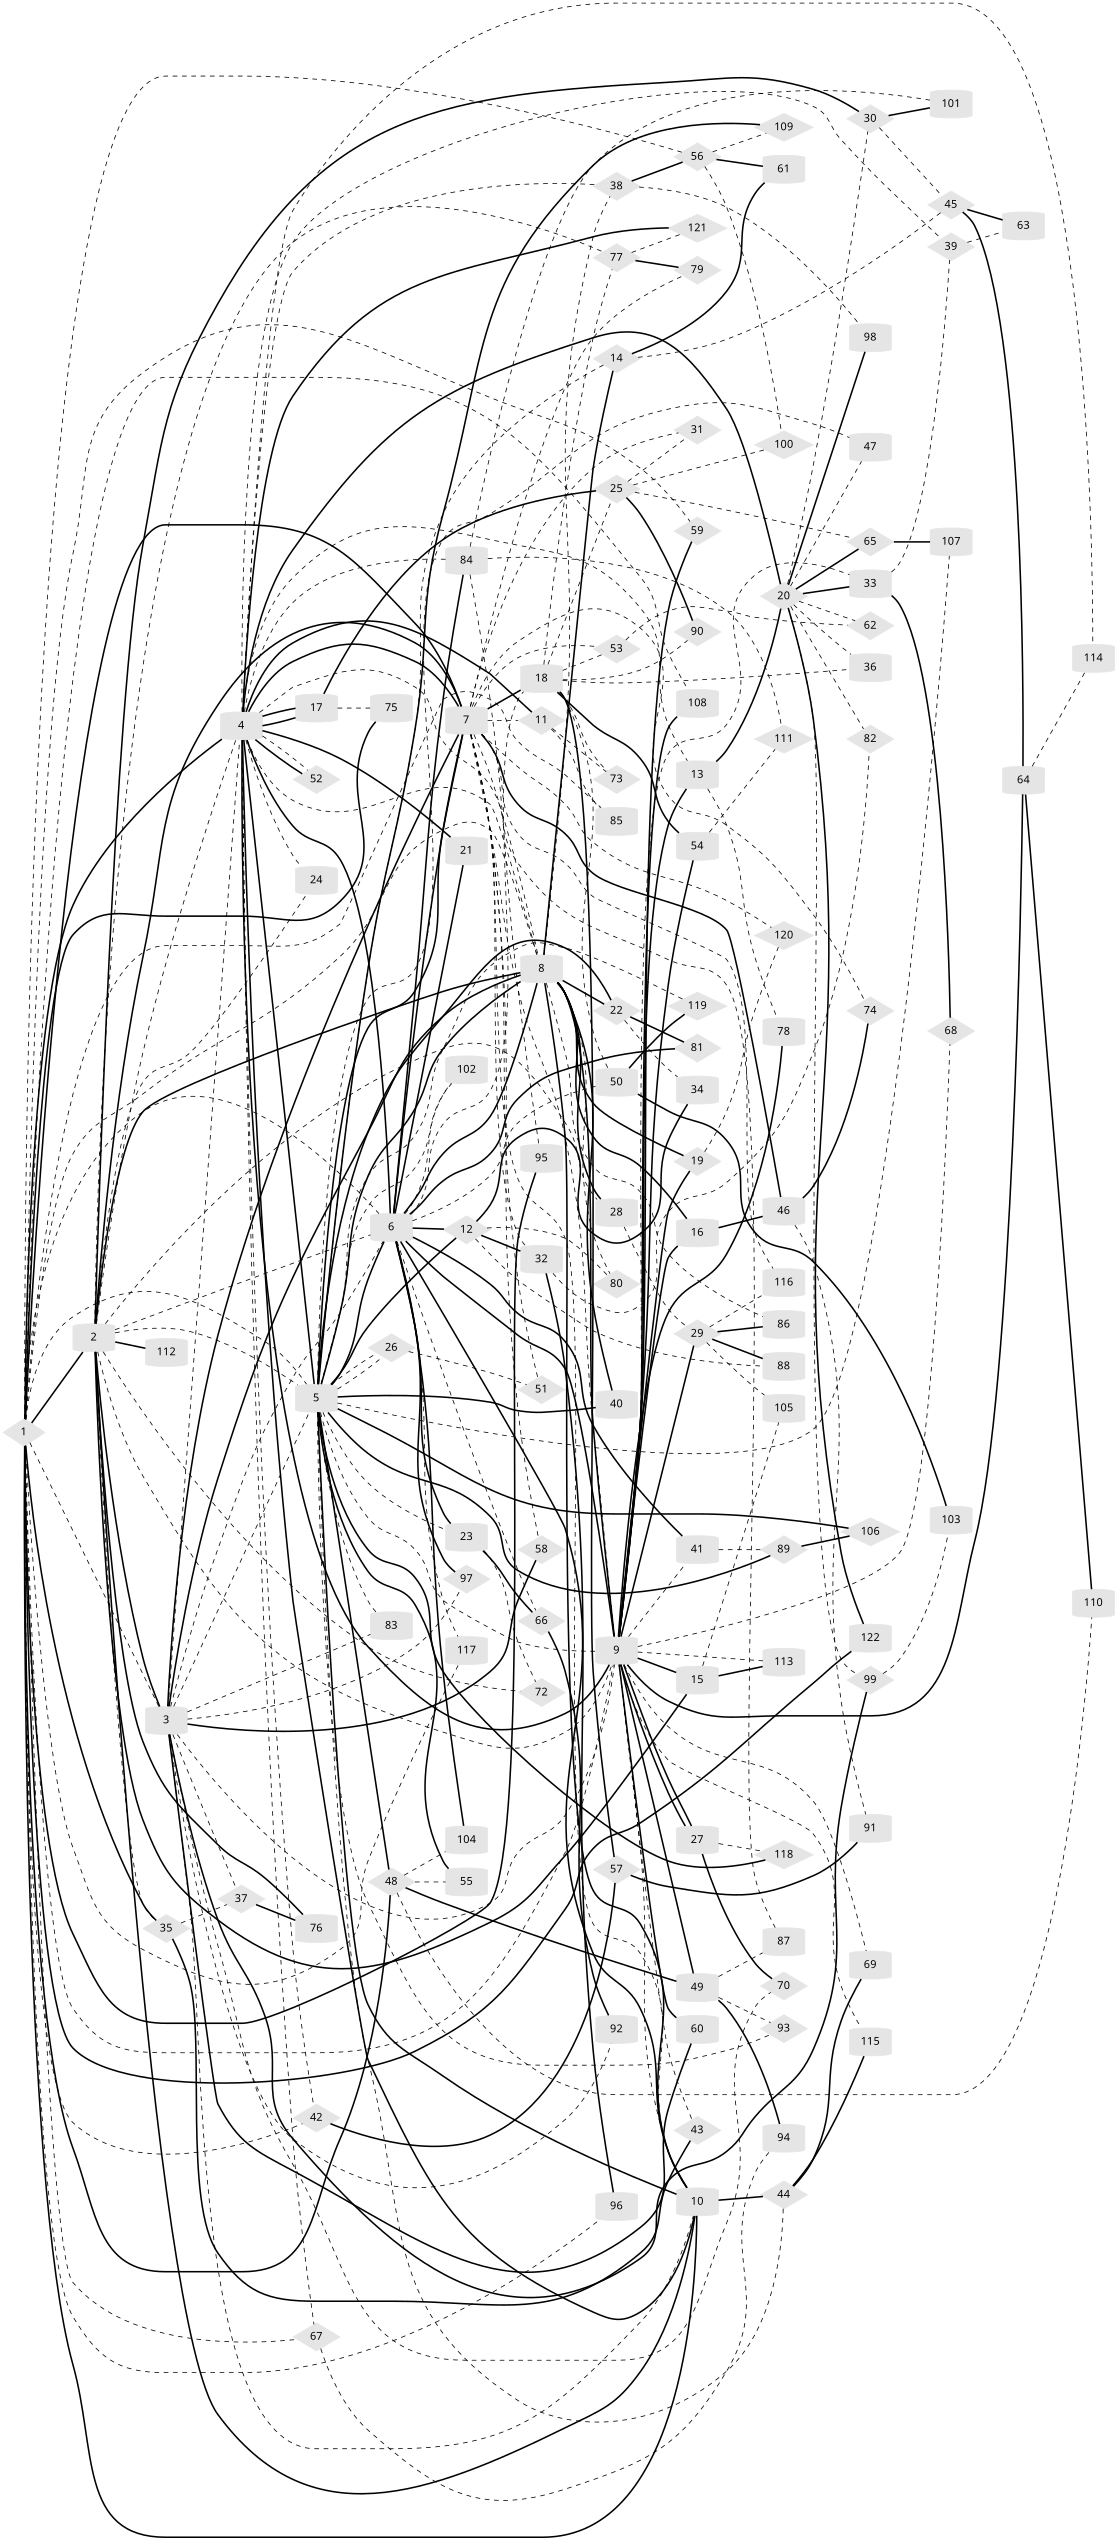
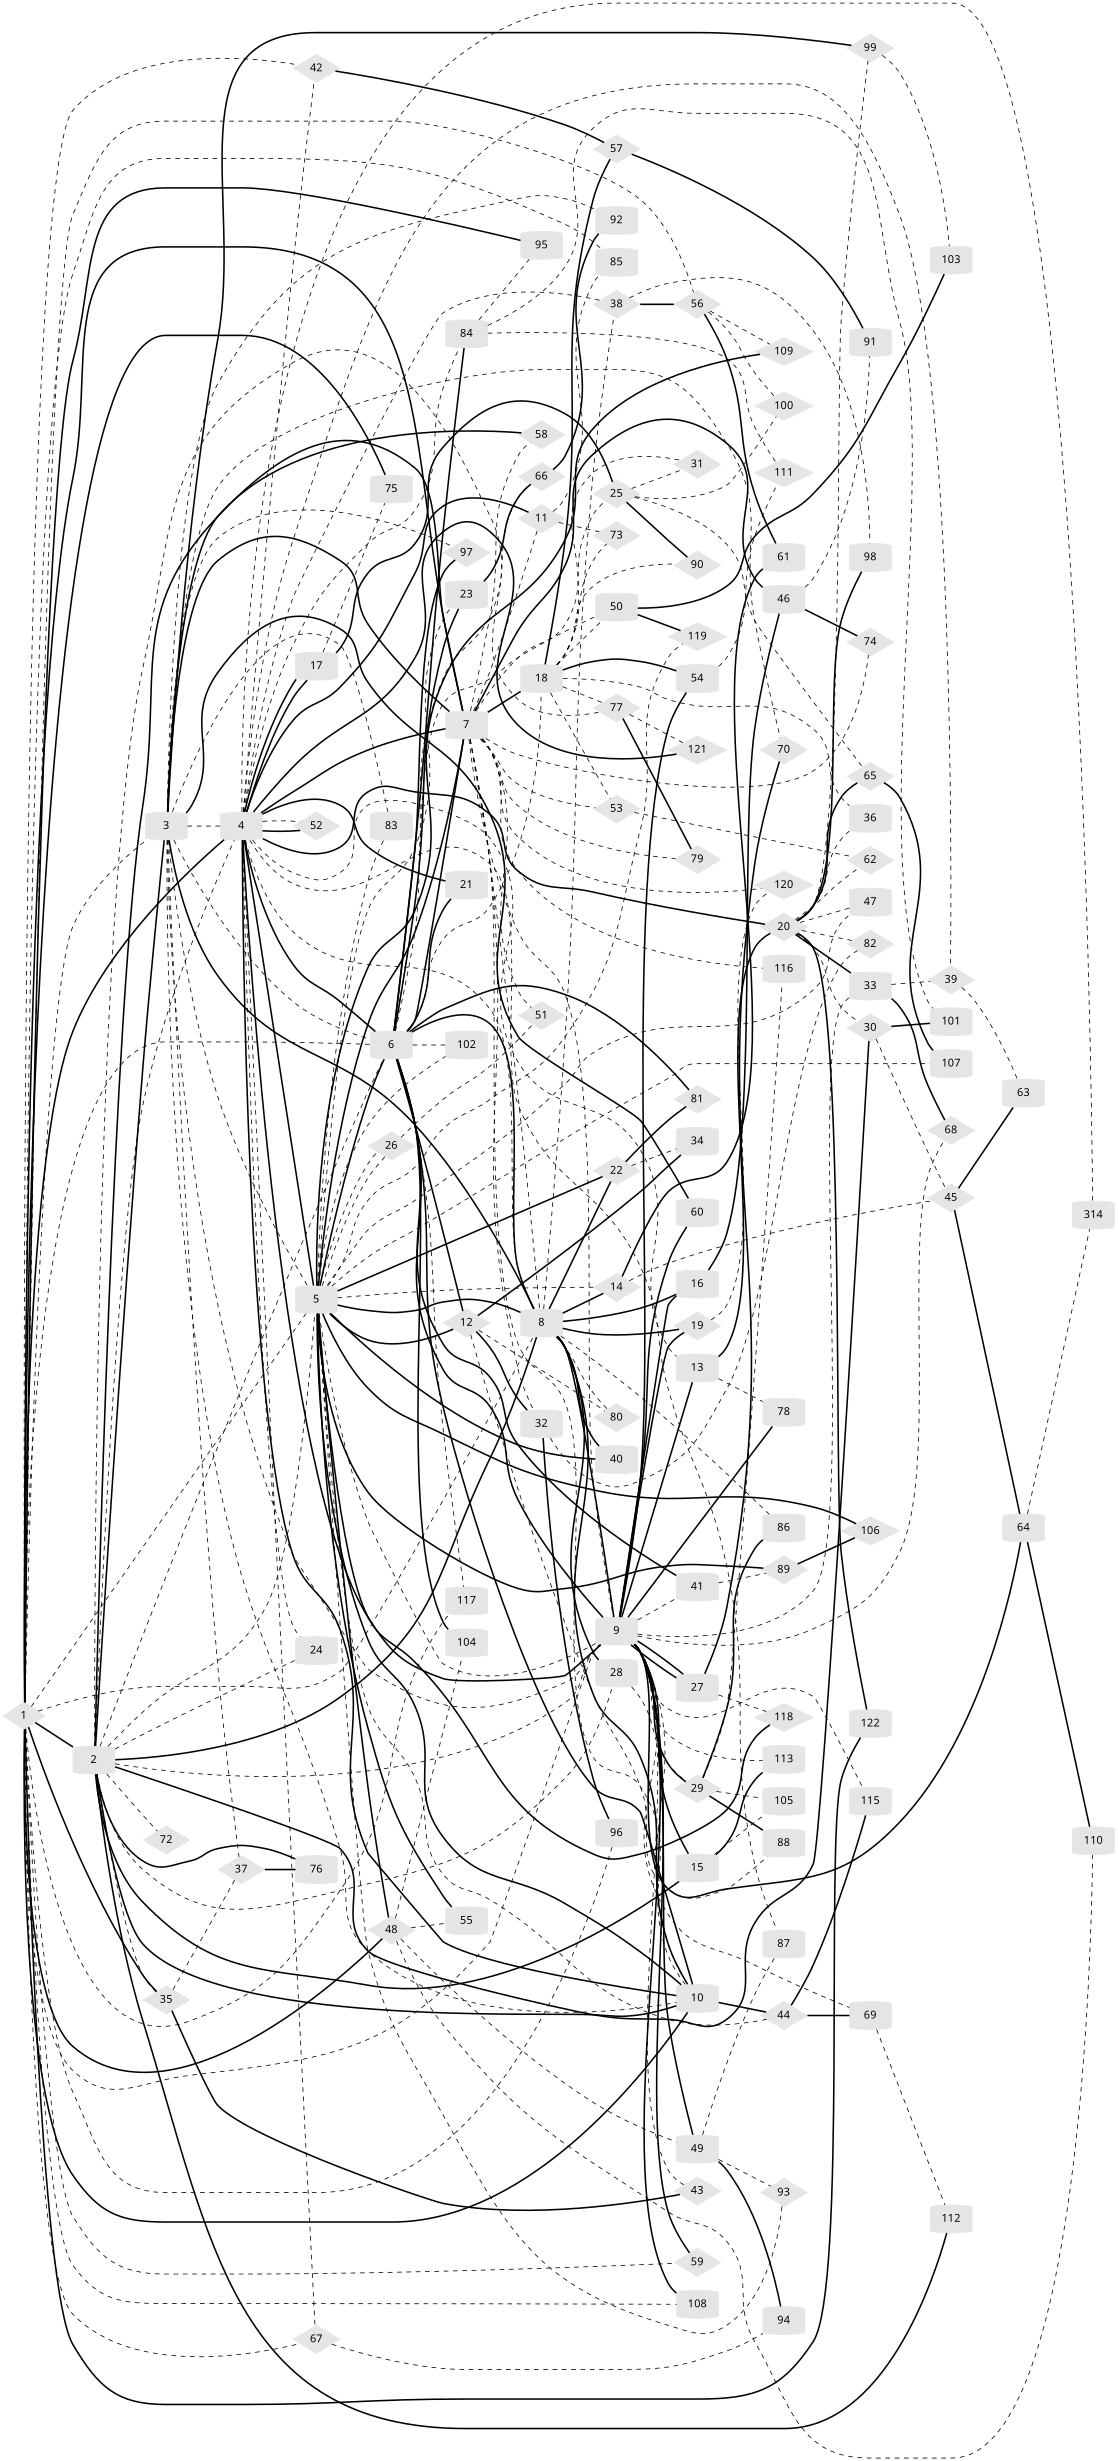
(1093, 658) -> (1093, 1215)
(509, 1609) -> none
(533, 1935) -> (528, 2055)
none -> (911, 2117)
